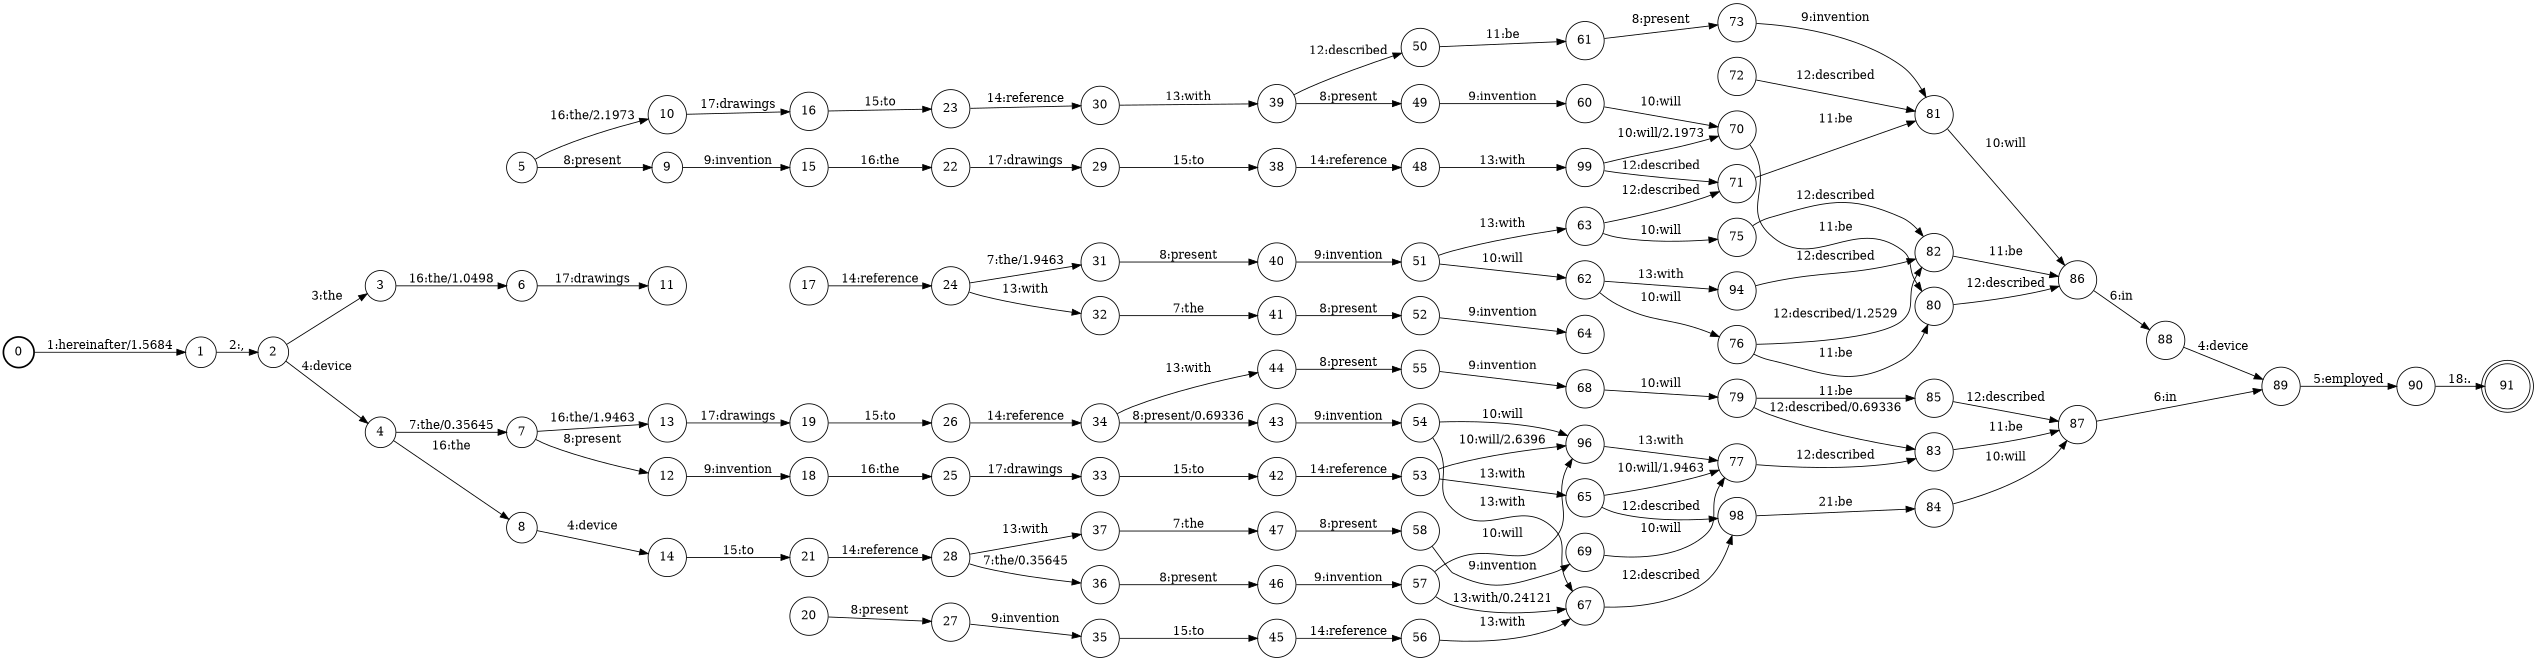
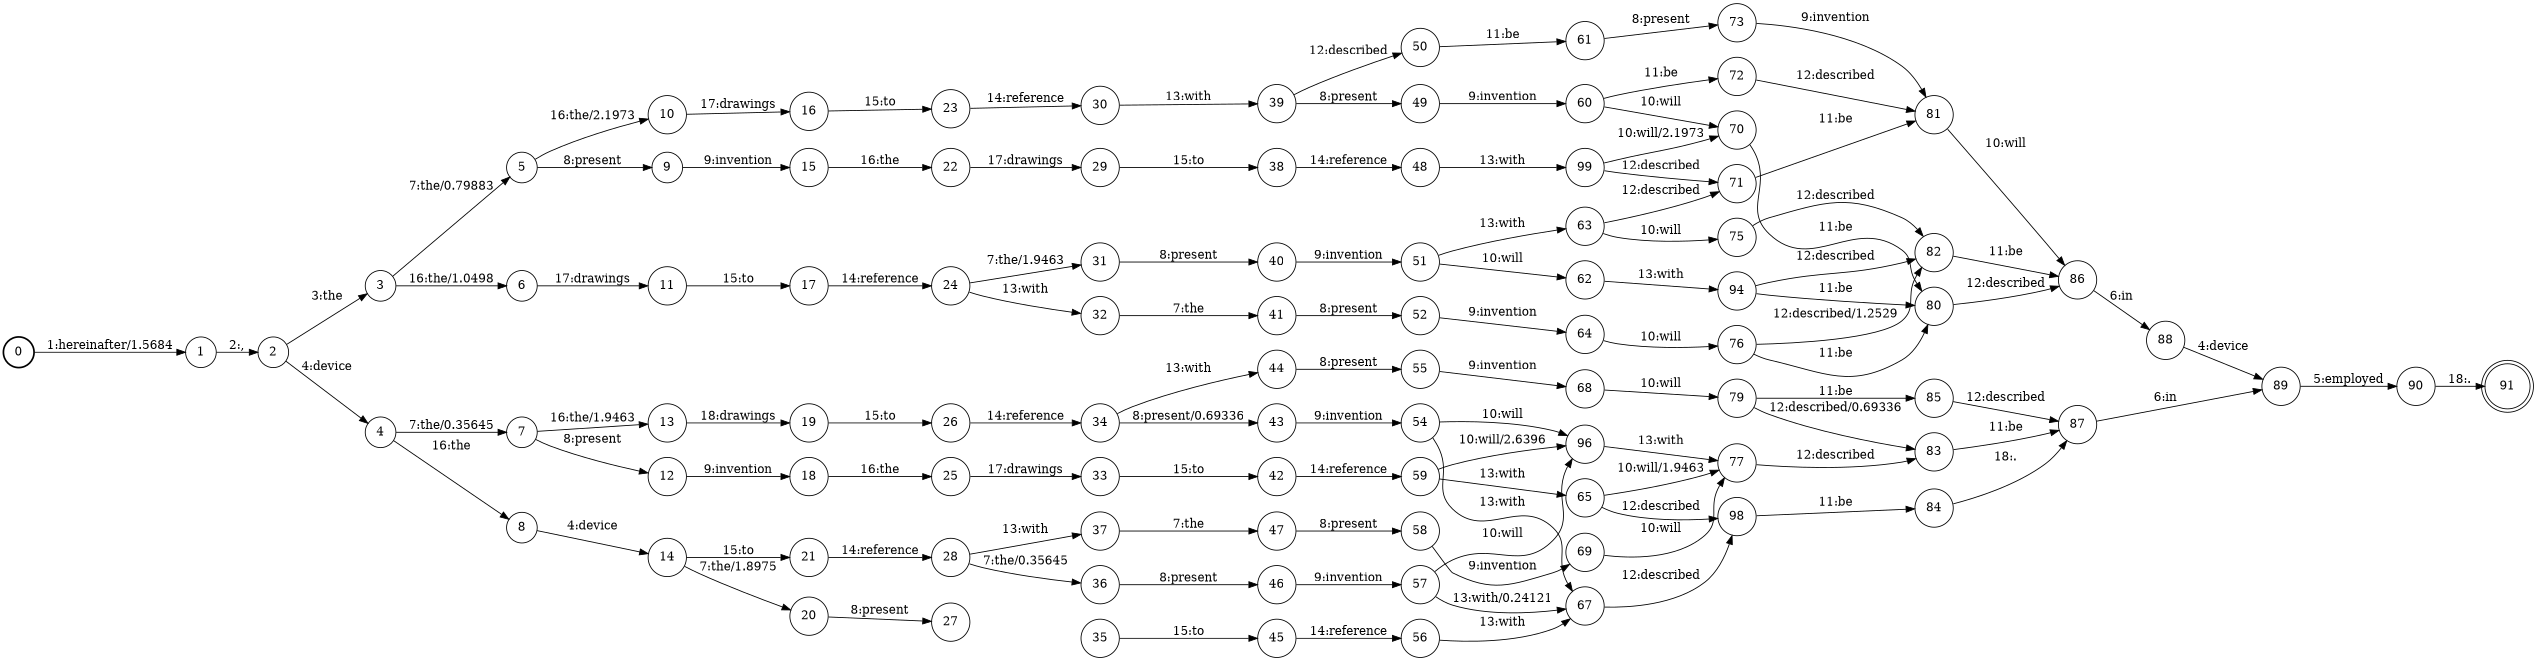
none -> (1656, 88)
none -> (448, 230)
none -> (734, 286)
none -> (1831, 300)
(1653, 318) -> (1656, 347)
(738, 417) -> (738, 417)
(2006, 457) -> (2006, 457)
(1420, 477) -> (1420, 477)
(1836, 503) -> (1836, 503)
none -> (733, 588)
(1021, 630) -> none
